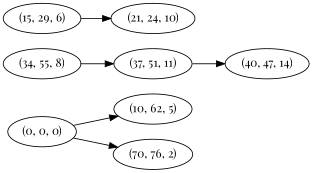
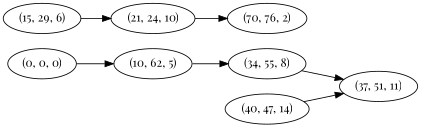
(204, 64) -> (319, 98)
none -> (206, 64)
(91, 142) -> (207, 18)
